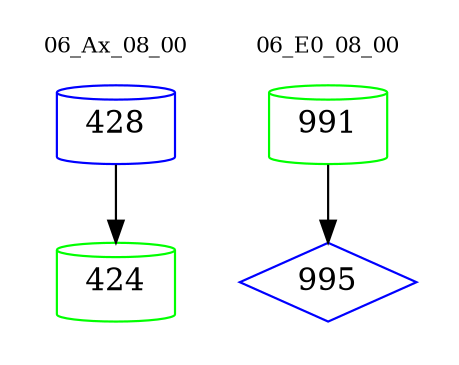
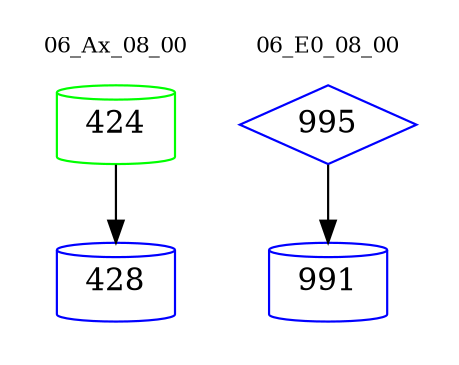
(328, 125) -> (328, 282)
(116, 193) -> (116, 193)
(328, 193) -> (328, 193)
